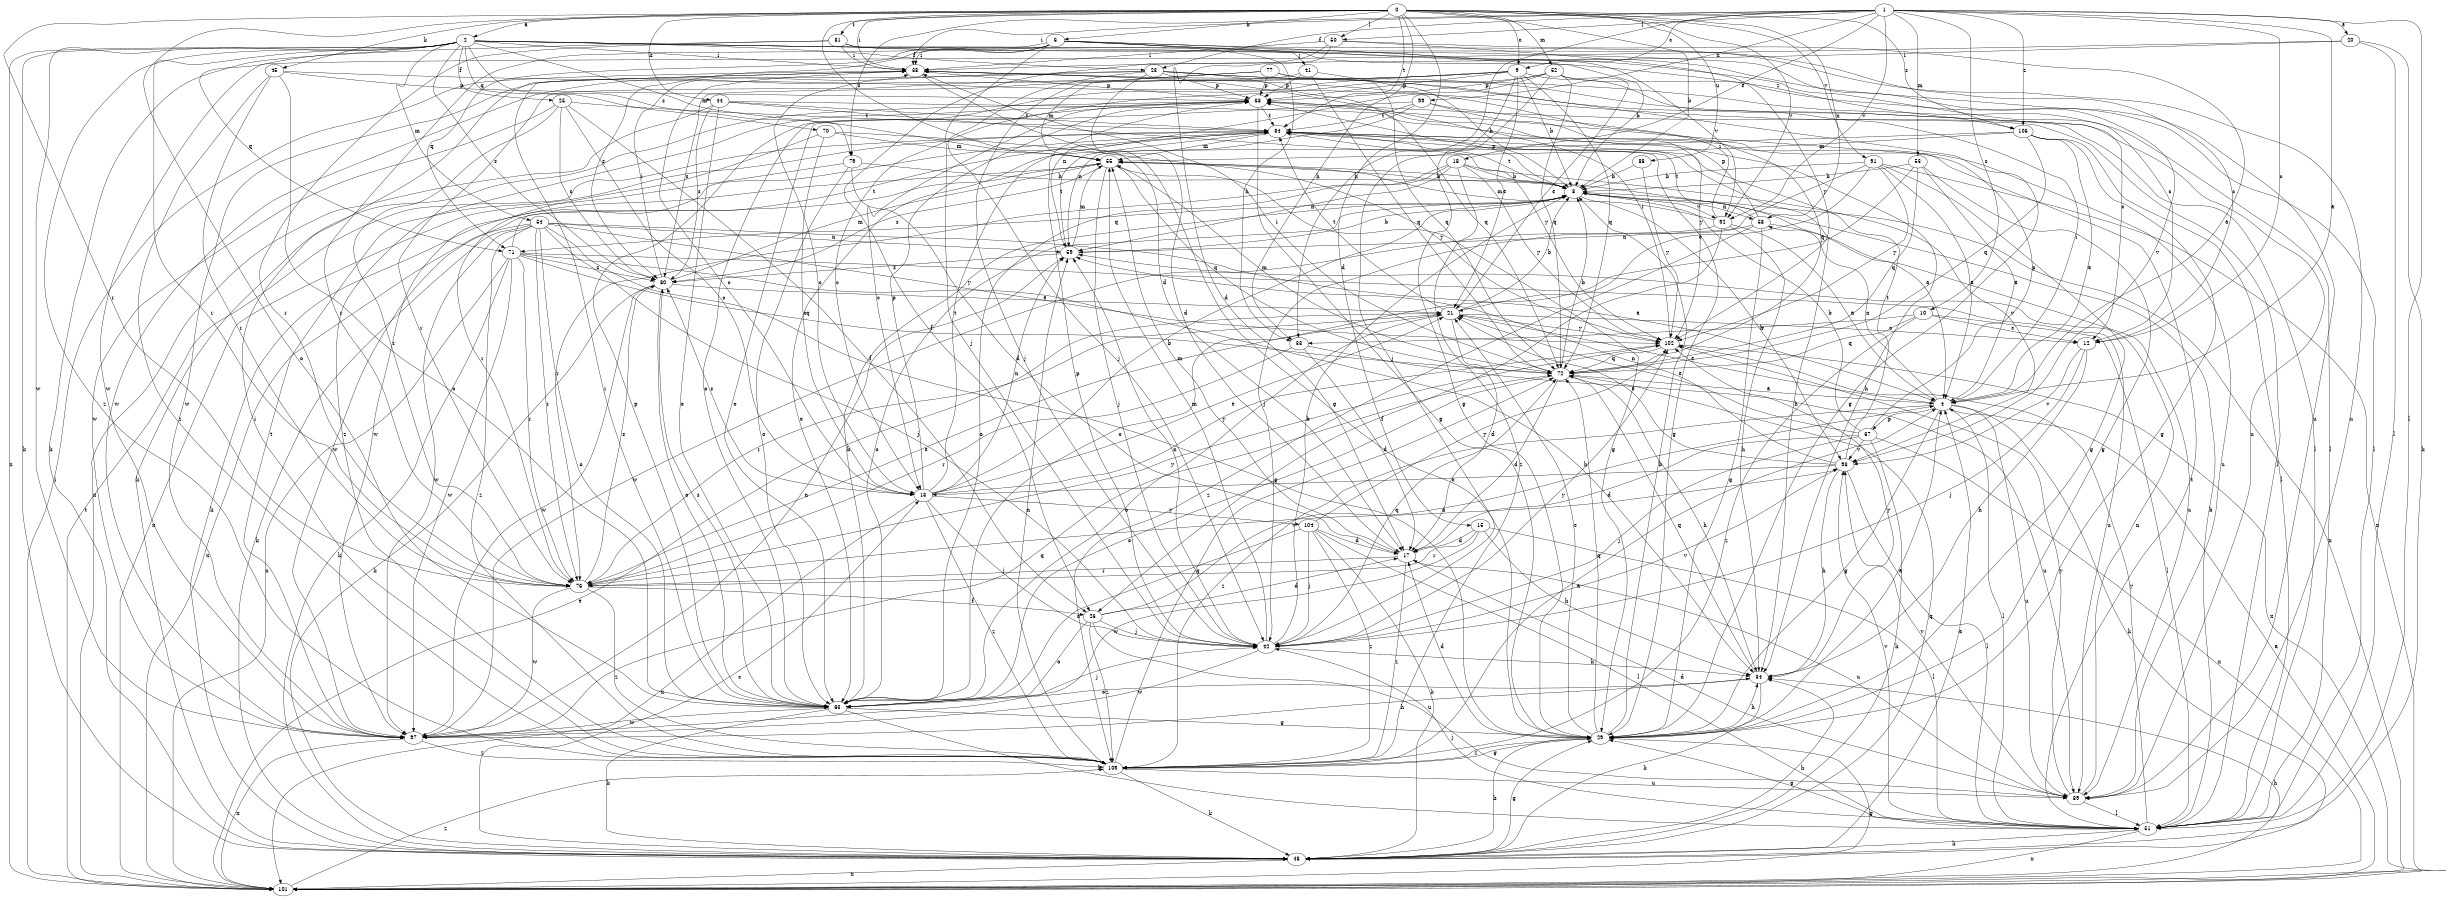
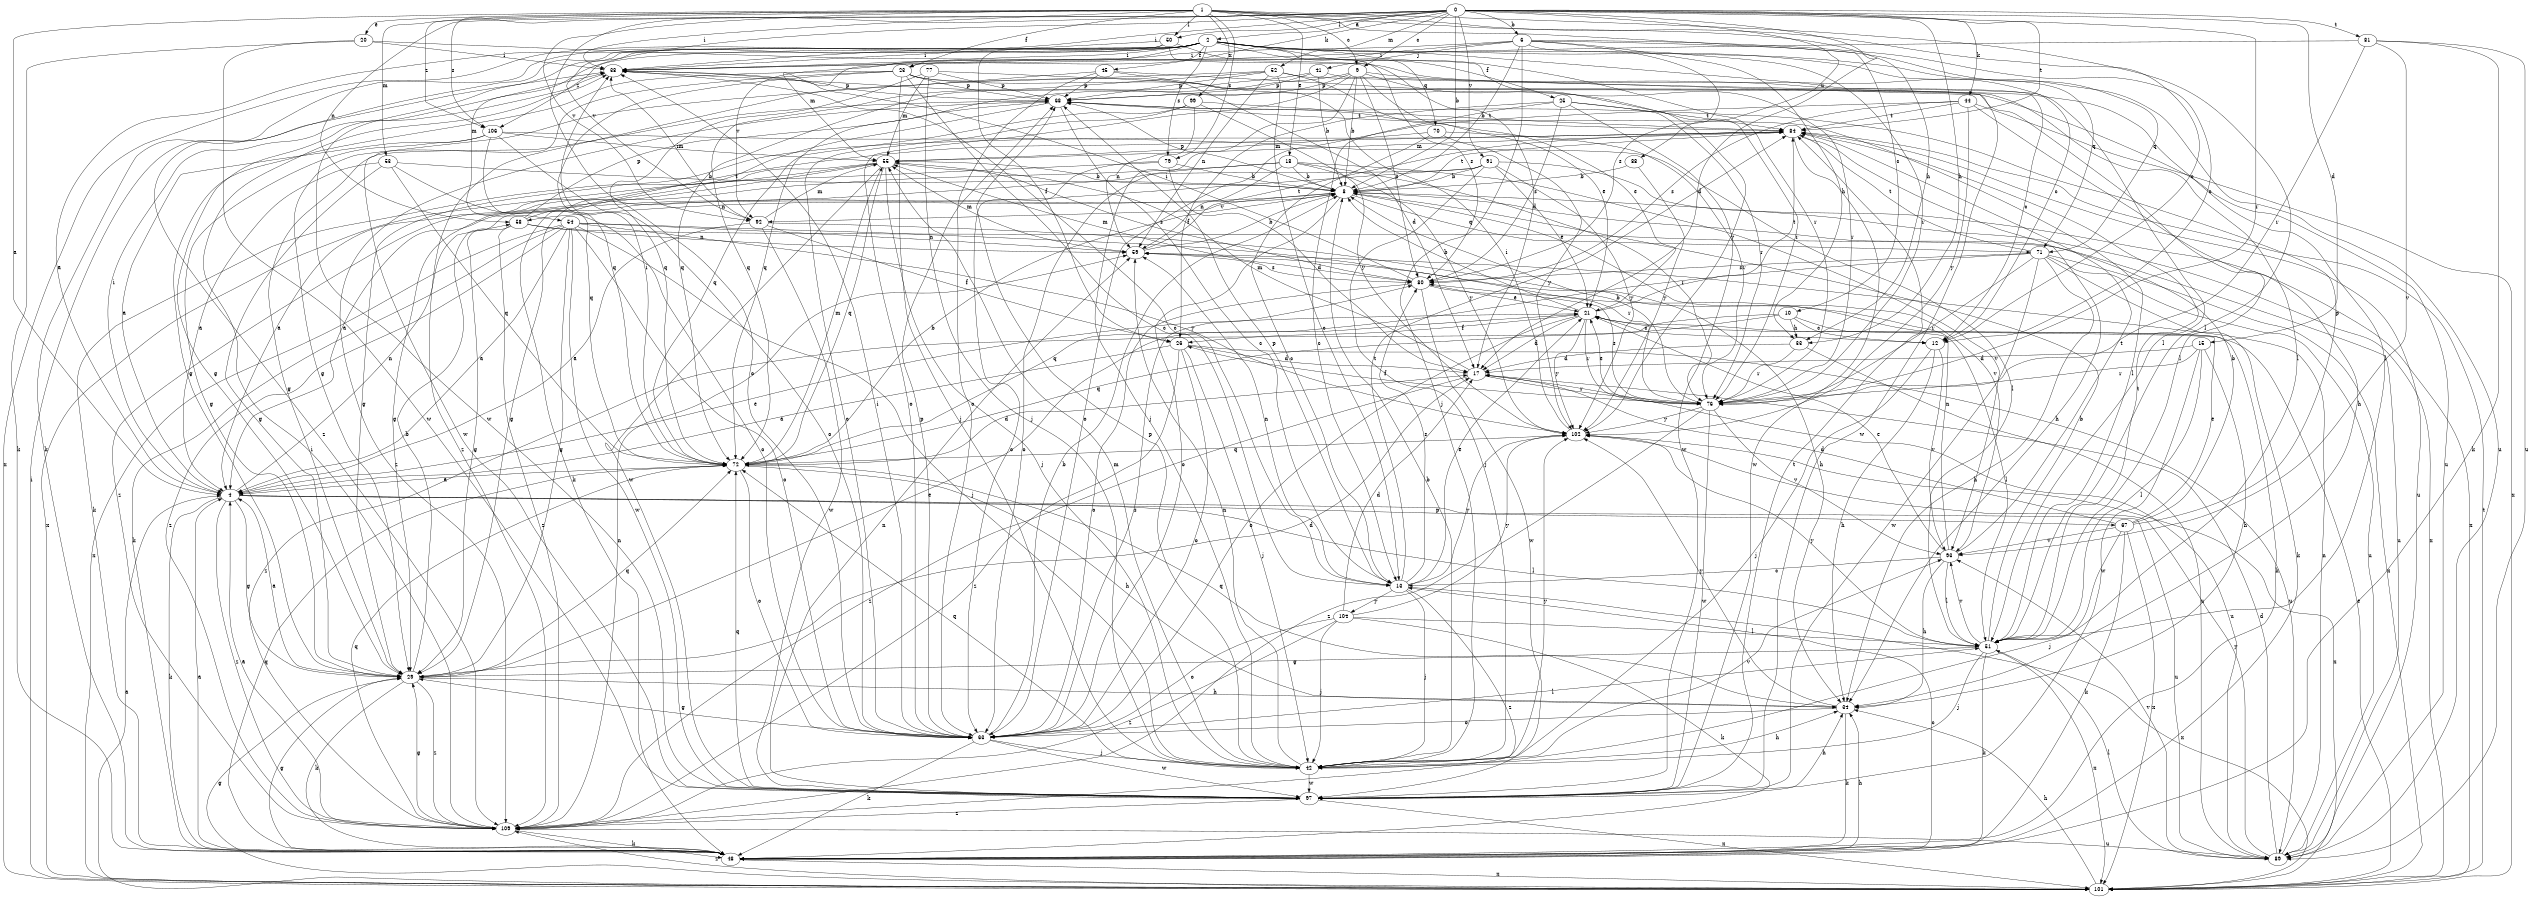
(1214, 313) -> (1549, 282)
none -> (1376, 333)
